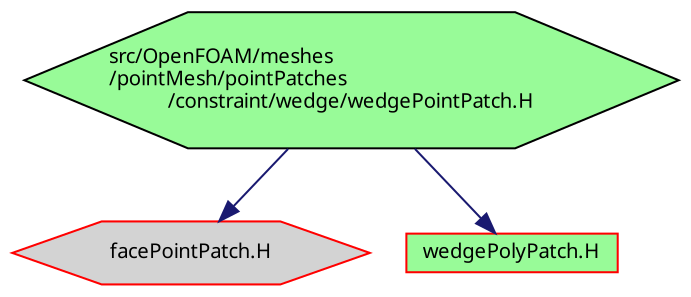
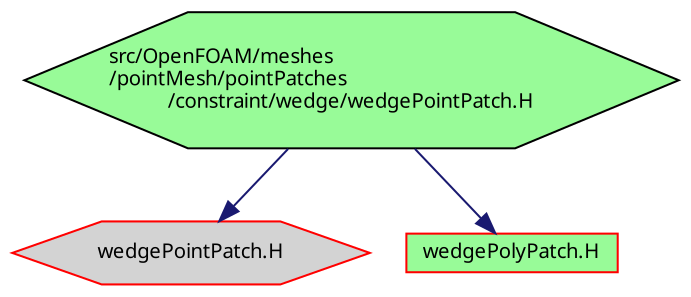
(191, 253) -> (191, 253)
